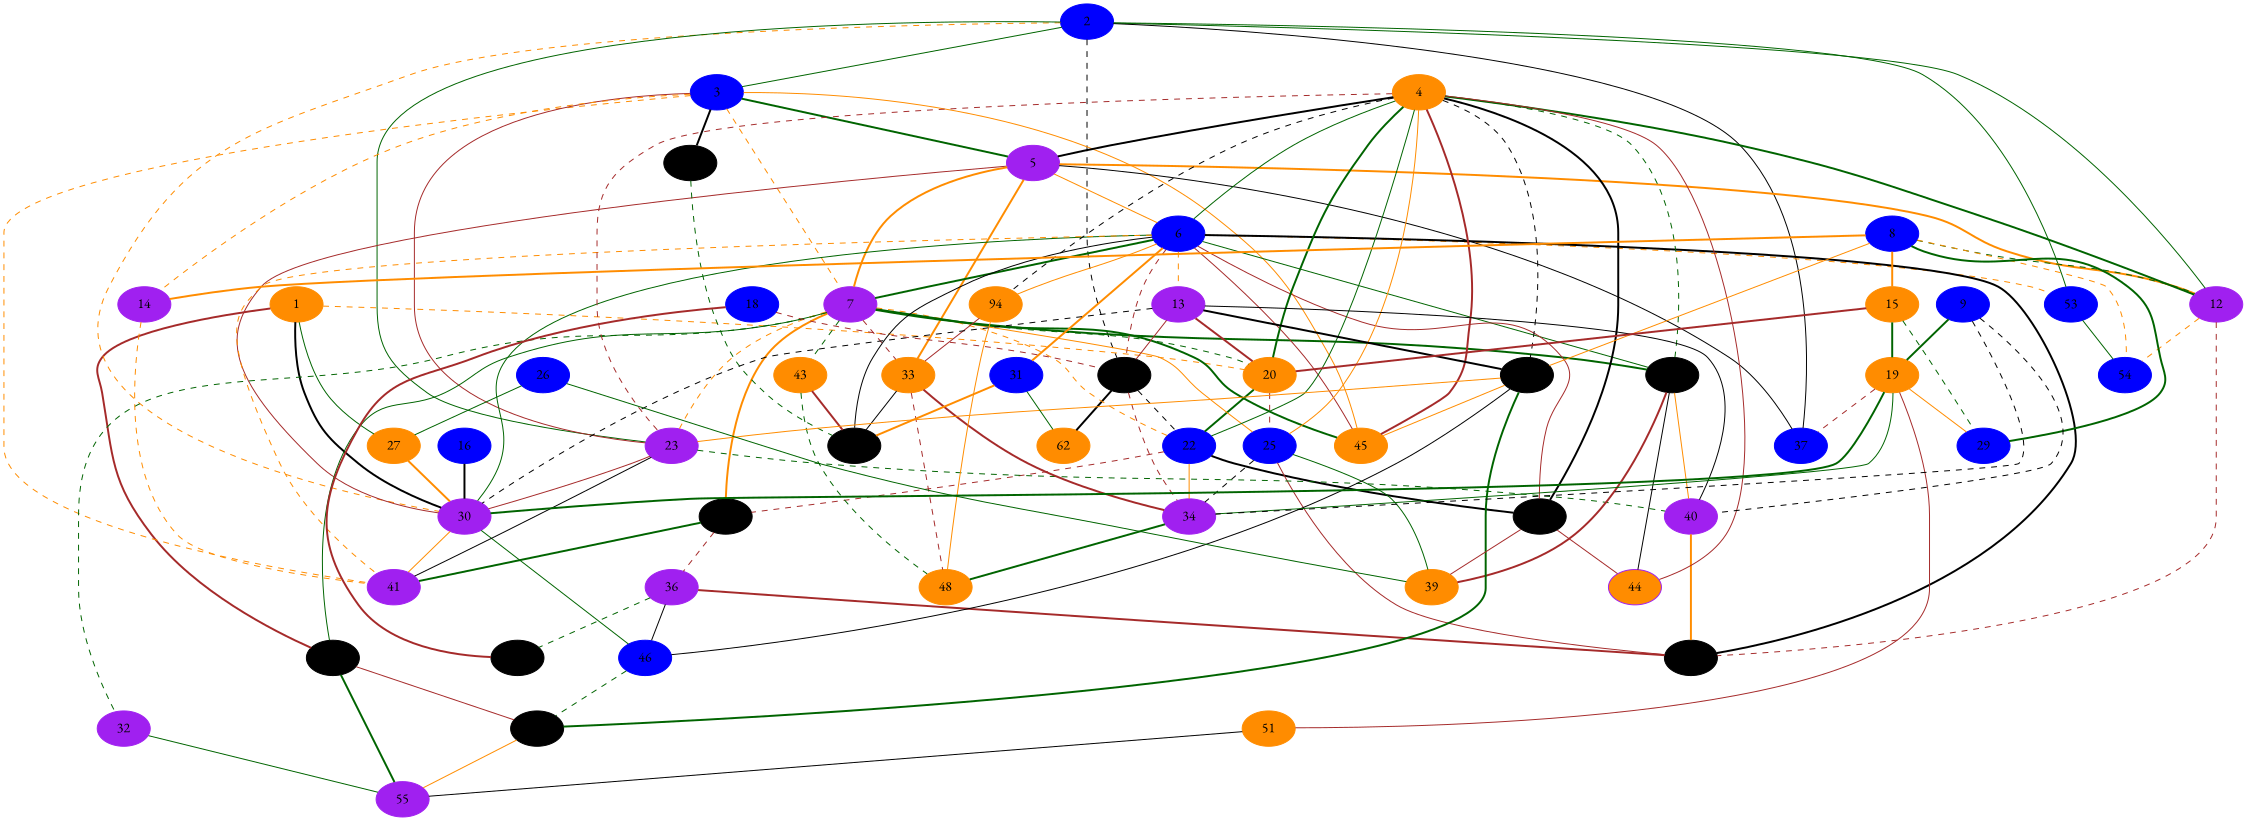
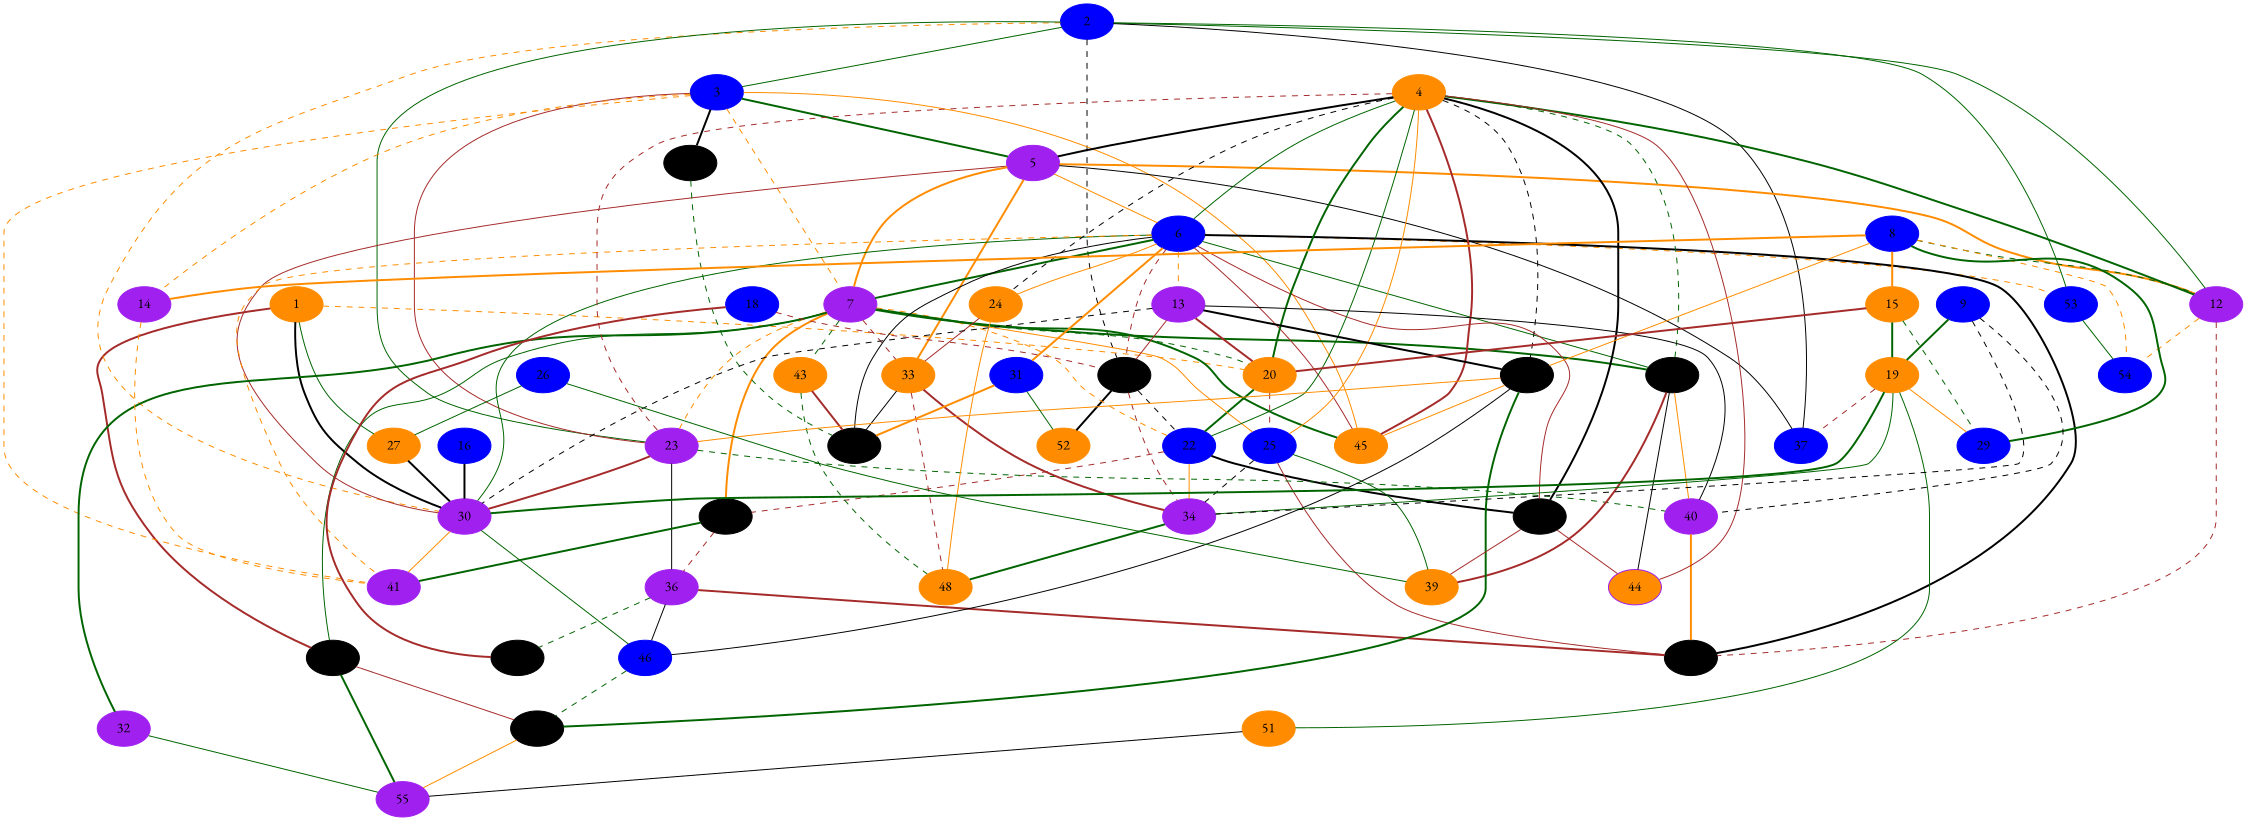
(996, 304) -> (996, 304)
(341, 373) -> (341, 373)
(1063, 446) -> (1063, 446)
(429, 481) -> (429, 481)
(570, 484) -> (570, 484)
(533, 517) -> (672, 516)
(1731, 695) -> (1731, 695)
